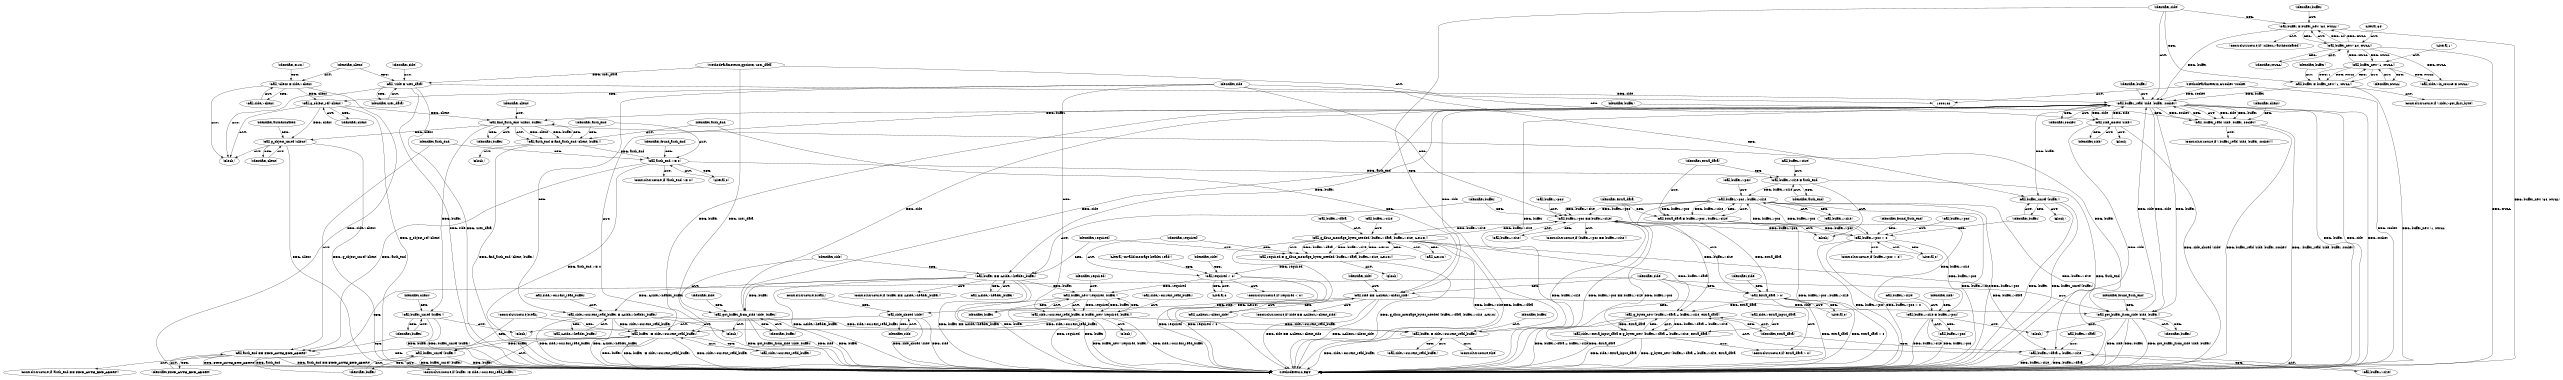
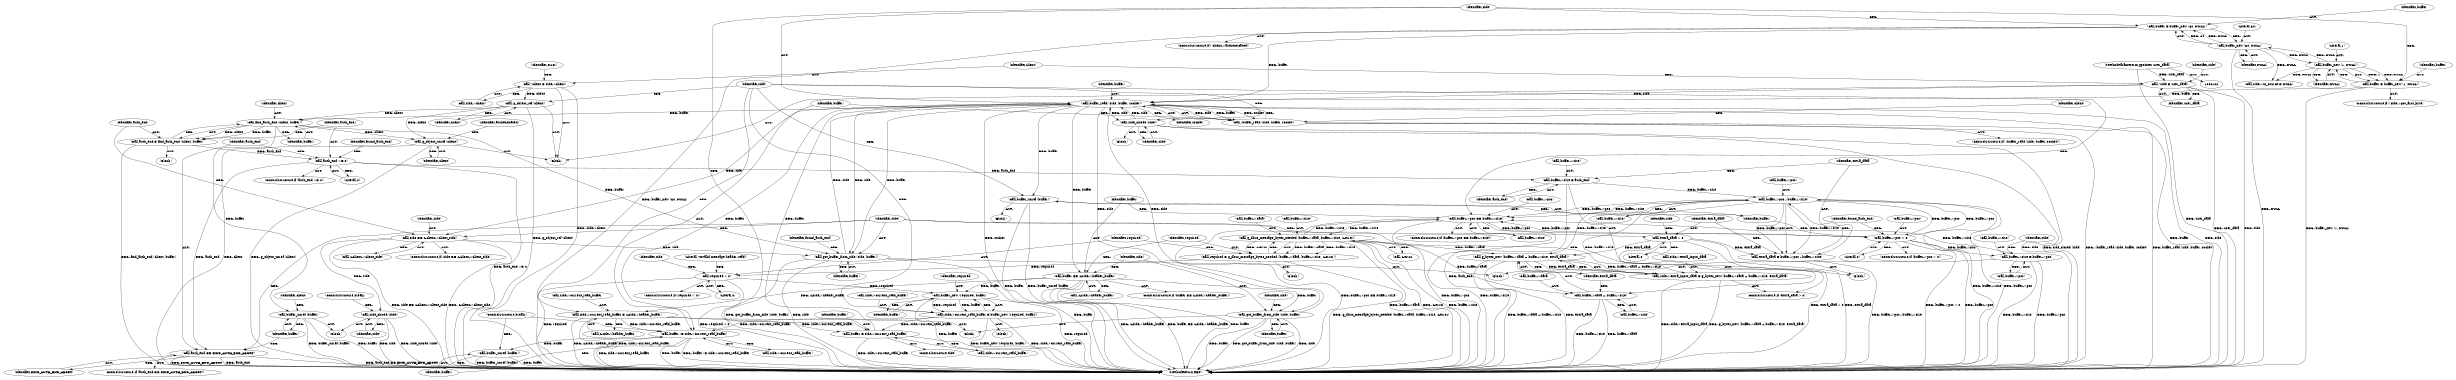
(2216, 84) -> none
(1742, 249) -> (1722, 244)
(469, 373) -> none
